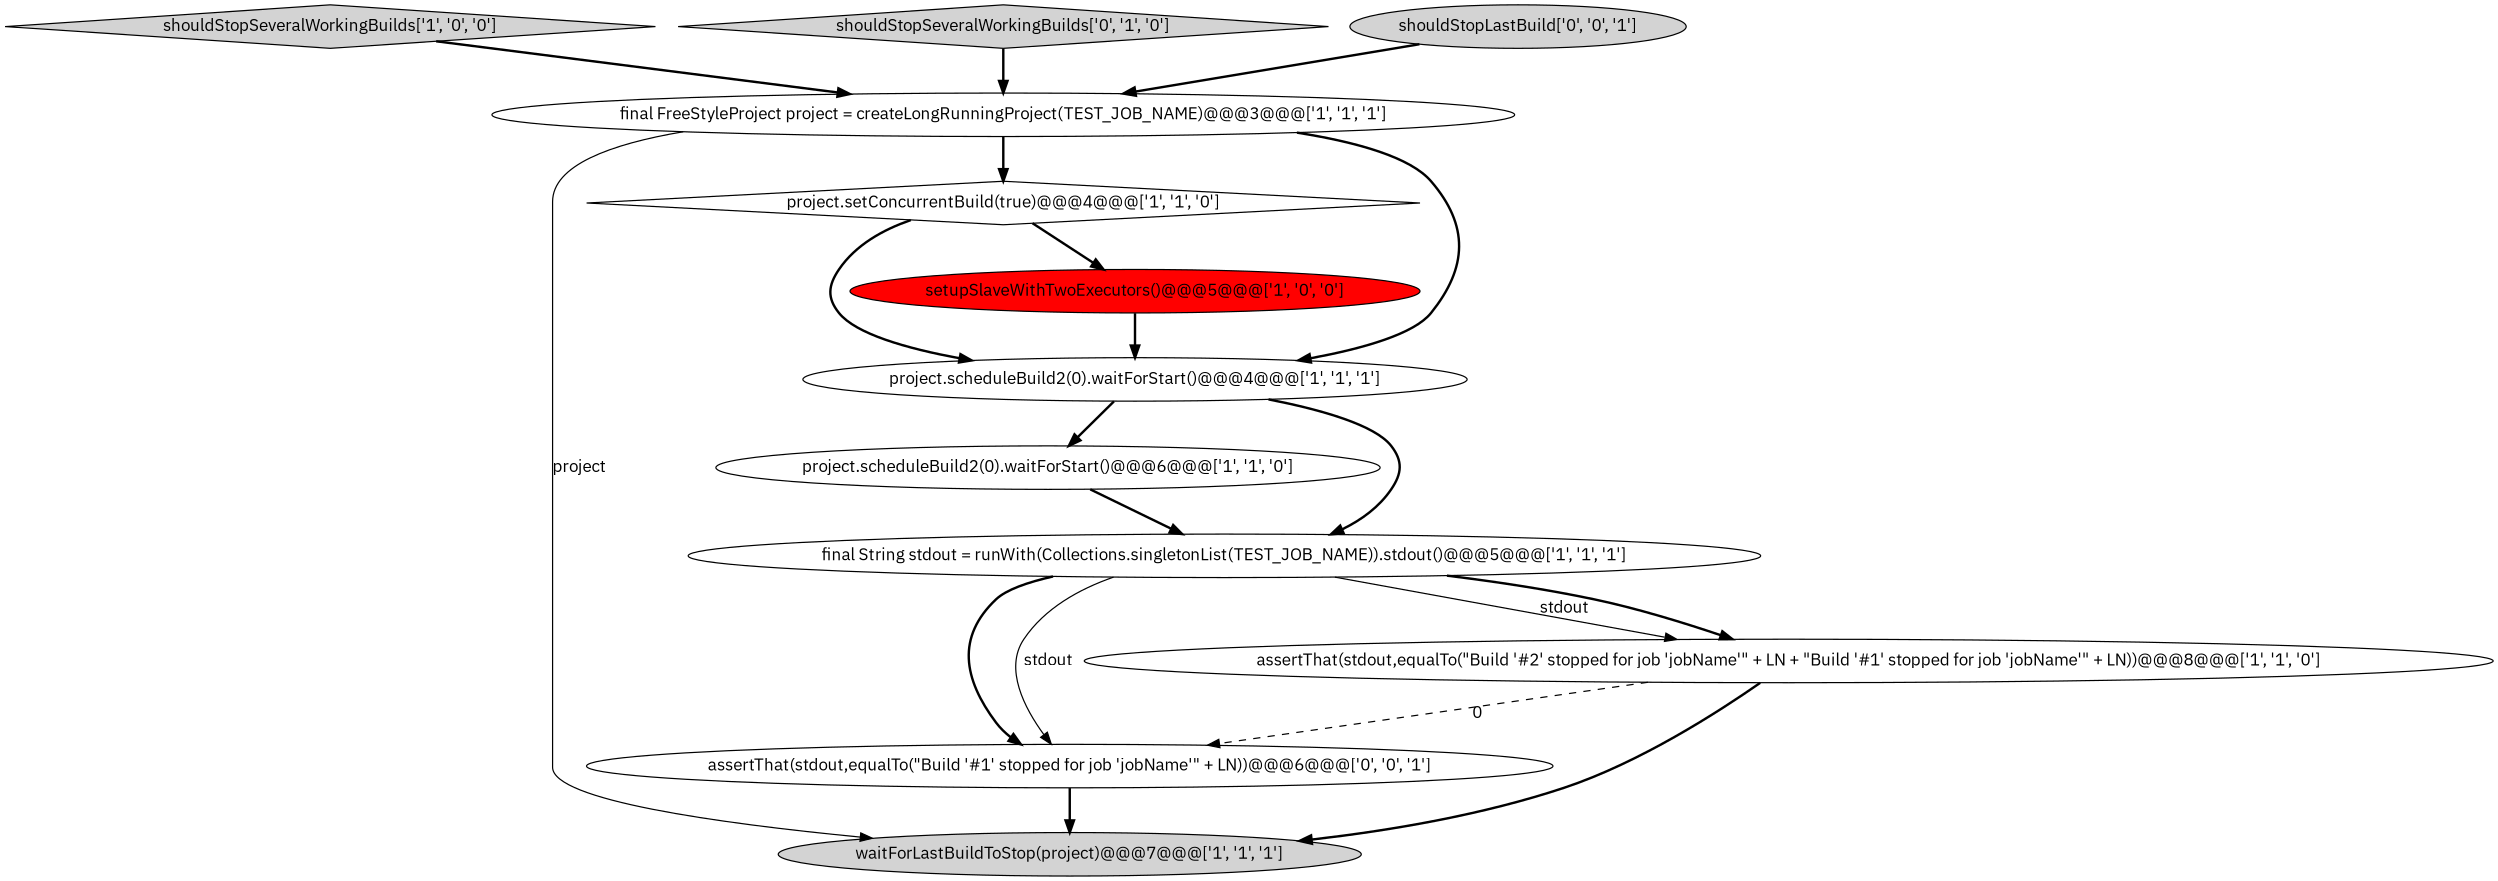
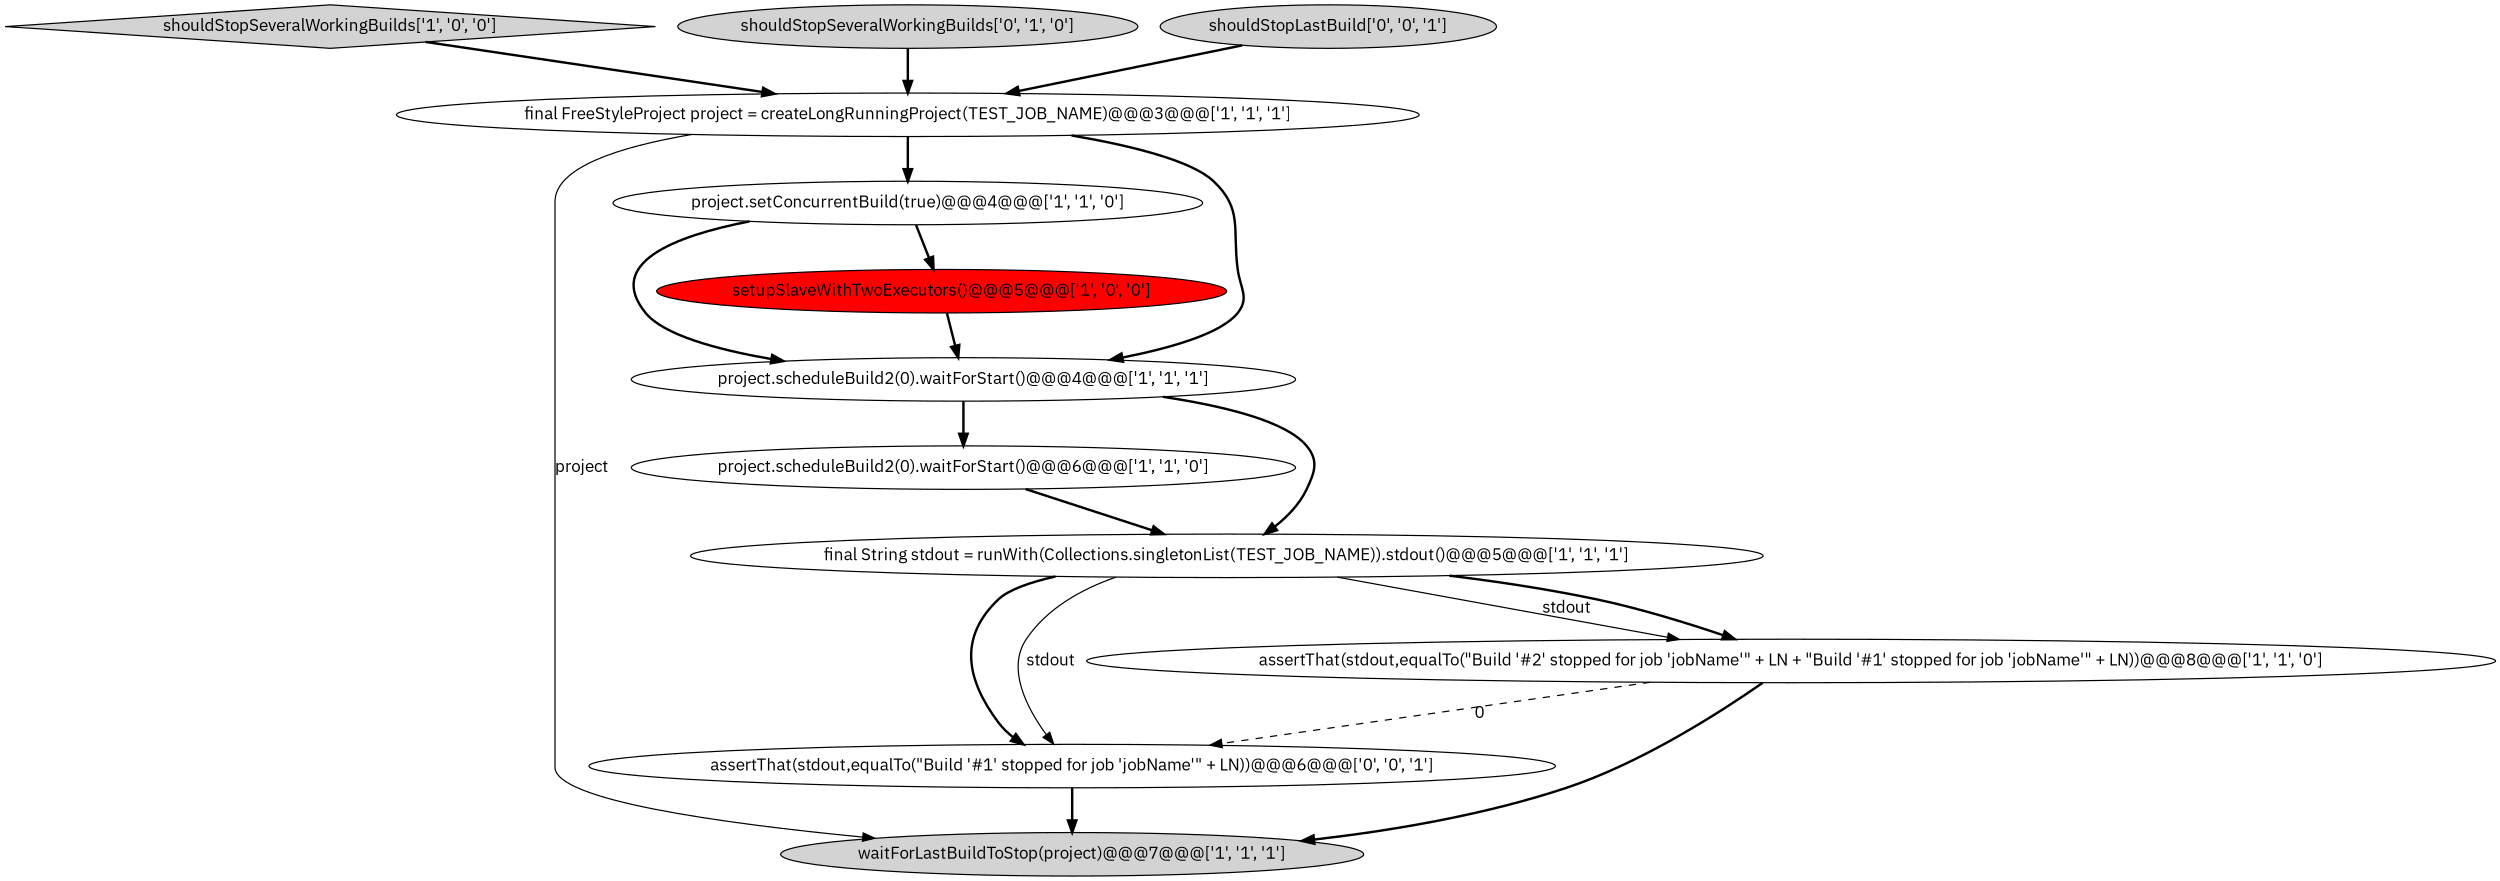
(1003, 27) -> (908, 27)
(1003, 203) -> (908, 203)
